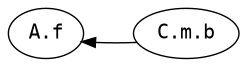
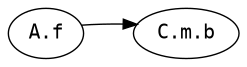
(116, 43) -> (102, 24)
